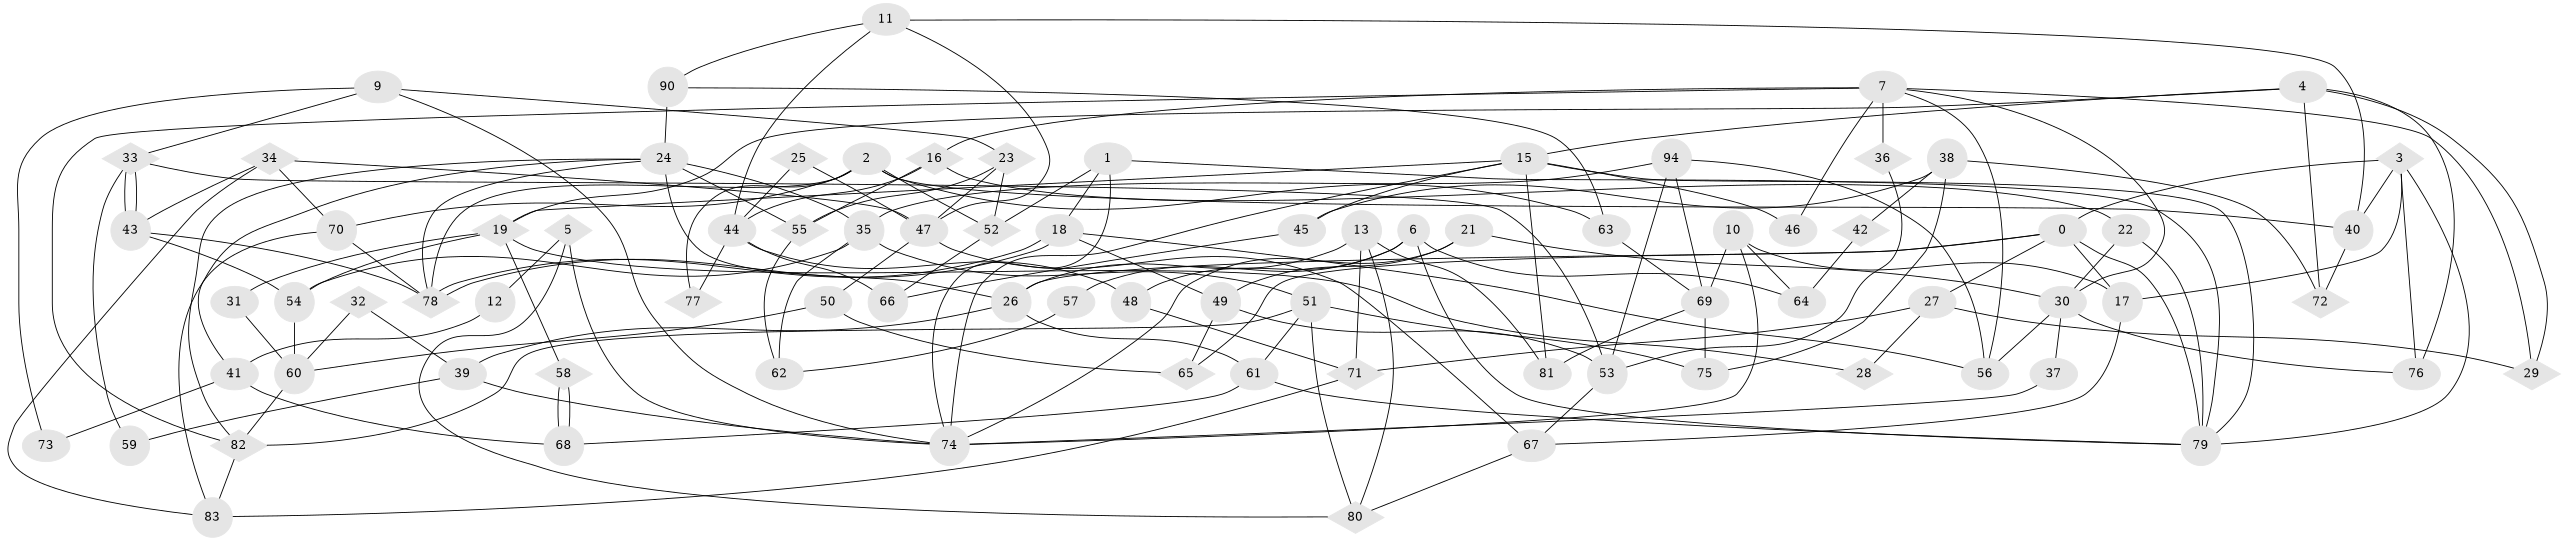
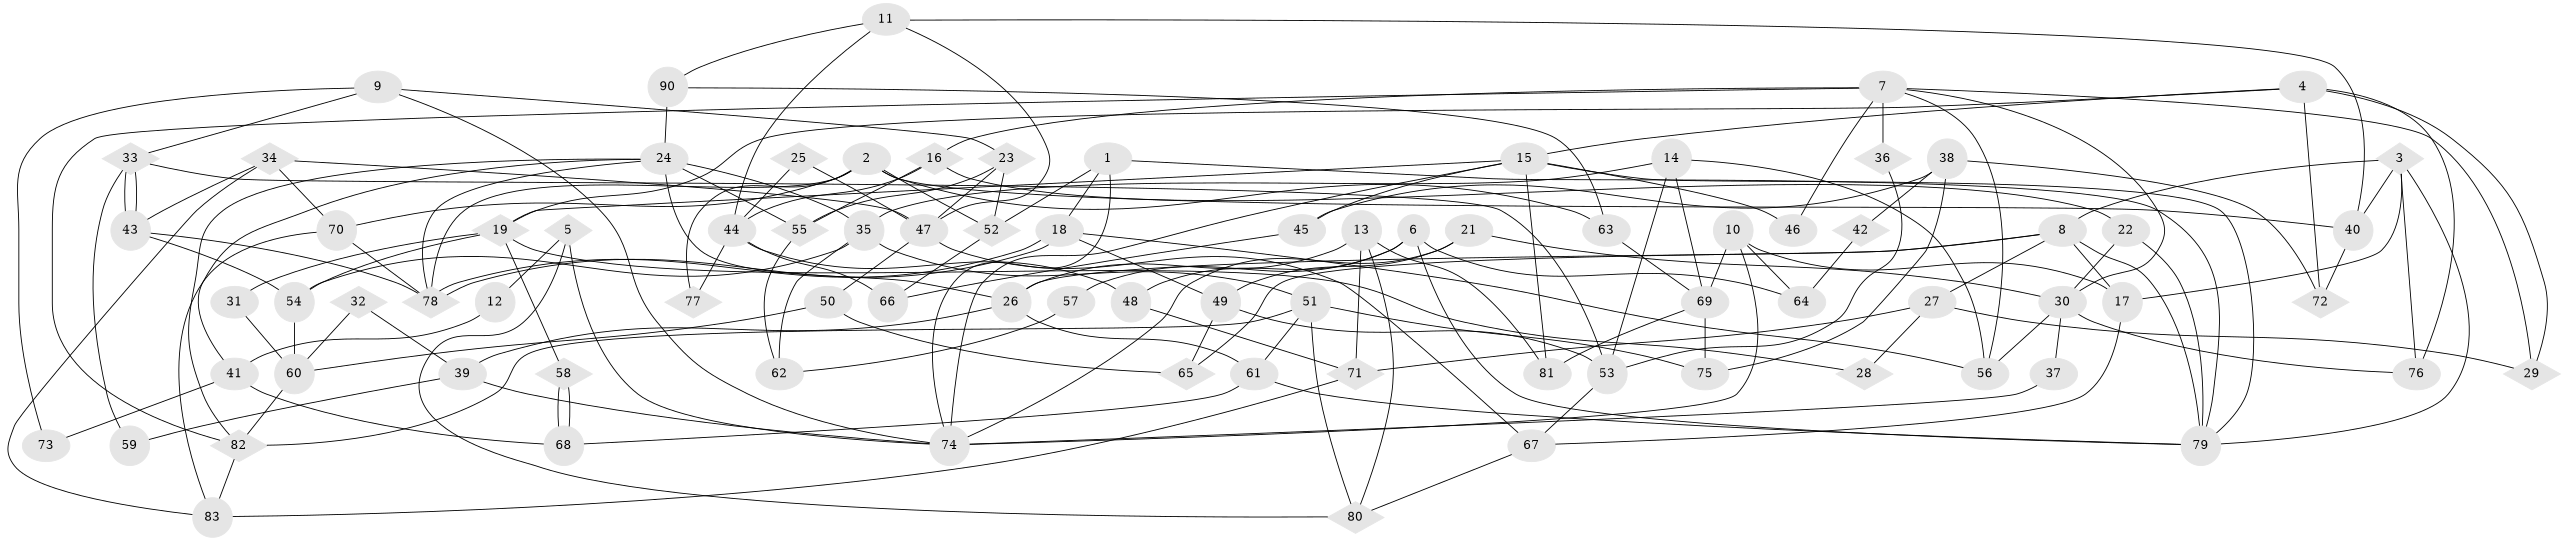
(1672, 159) -> (1672, 159)
(2063, 230) -> (2063, 230)
